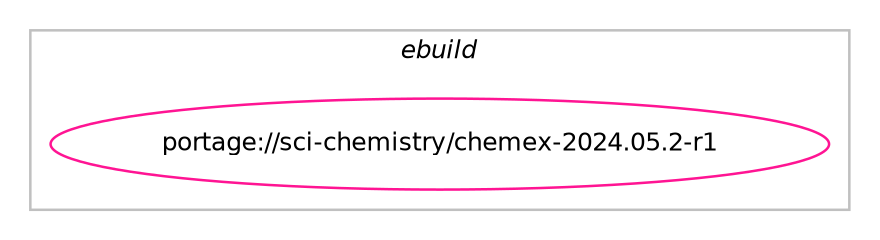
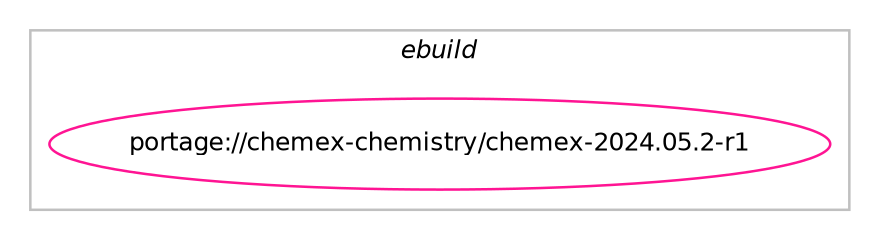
(440, 144) -> (440, 144)
